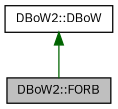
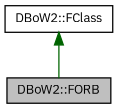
(59, 19) -> (59, 19)
